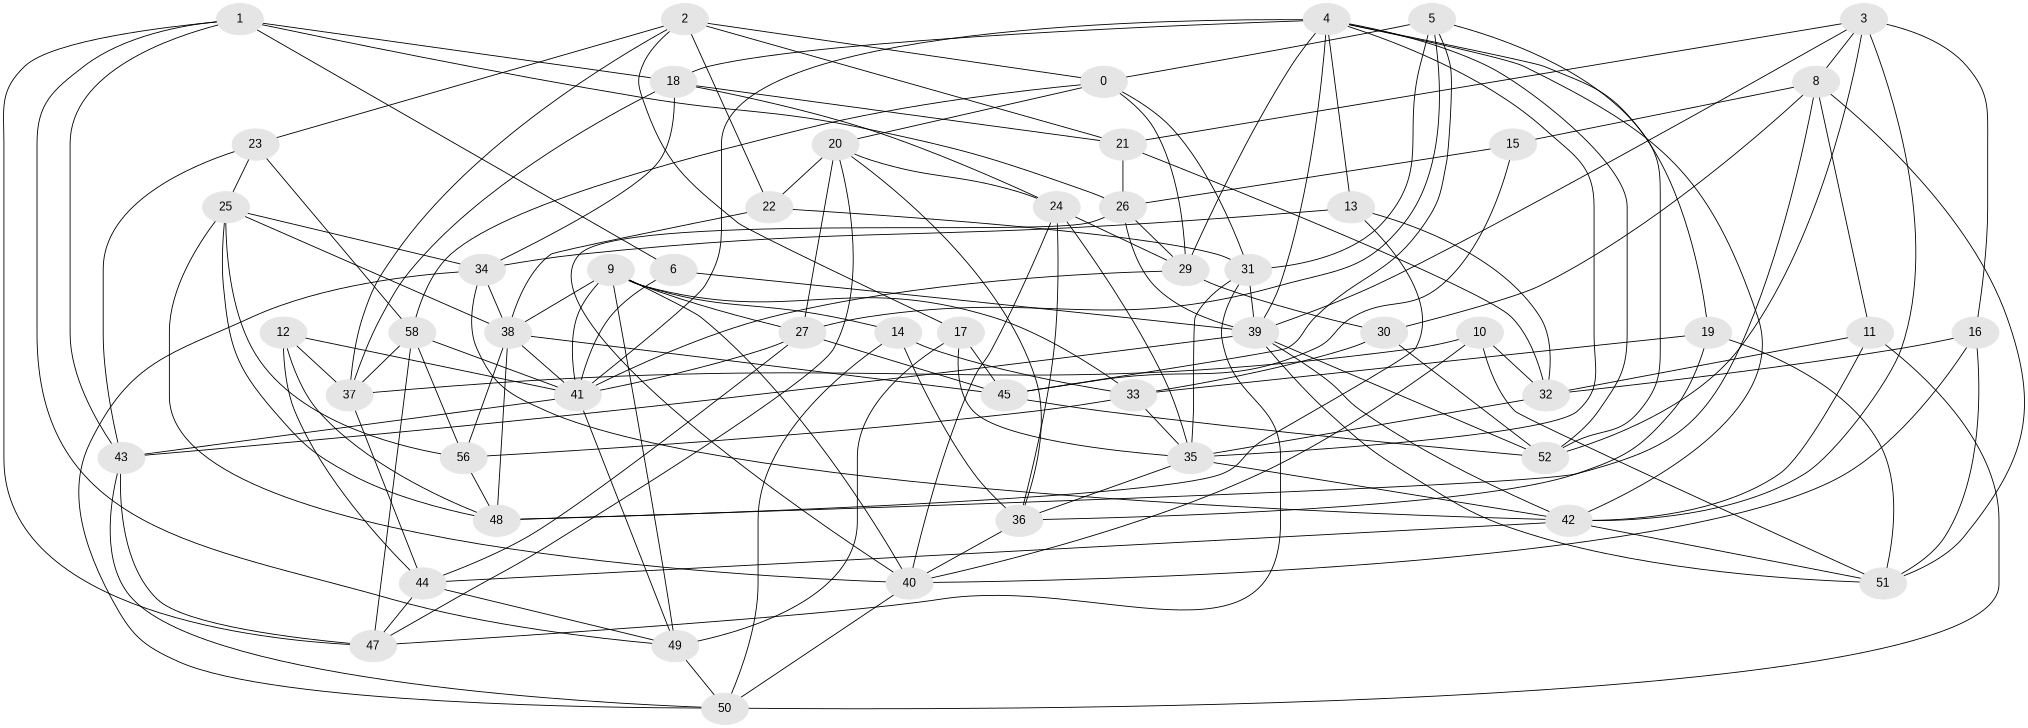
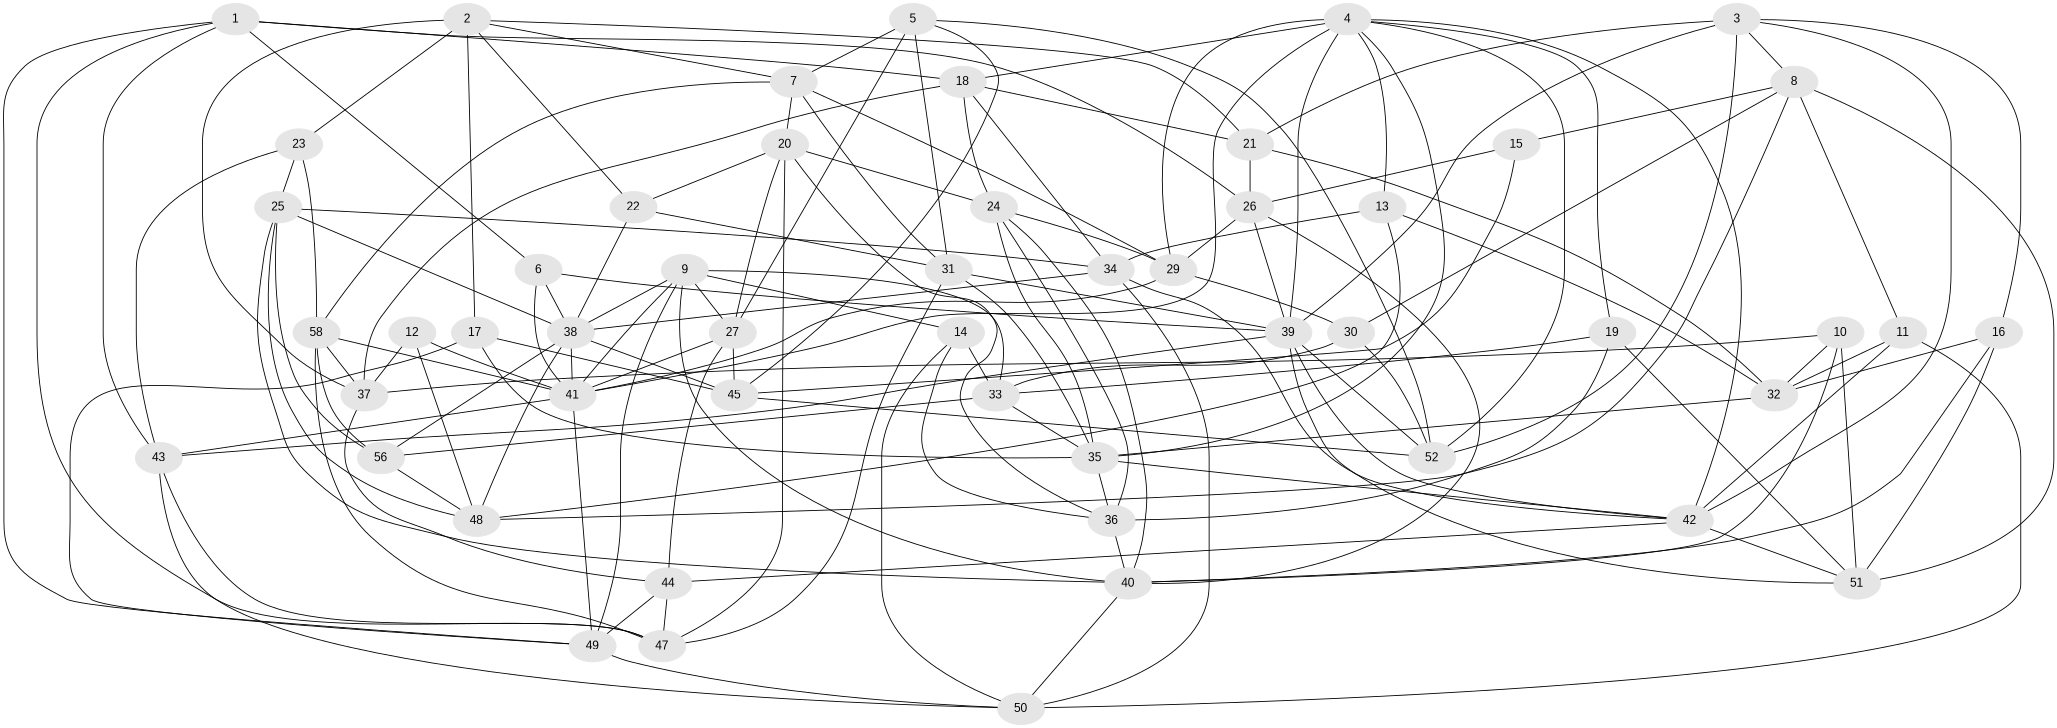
(1104, 82) -> (794, 82)
none -> (555, 301)
(327, 470) -> none
